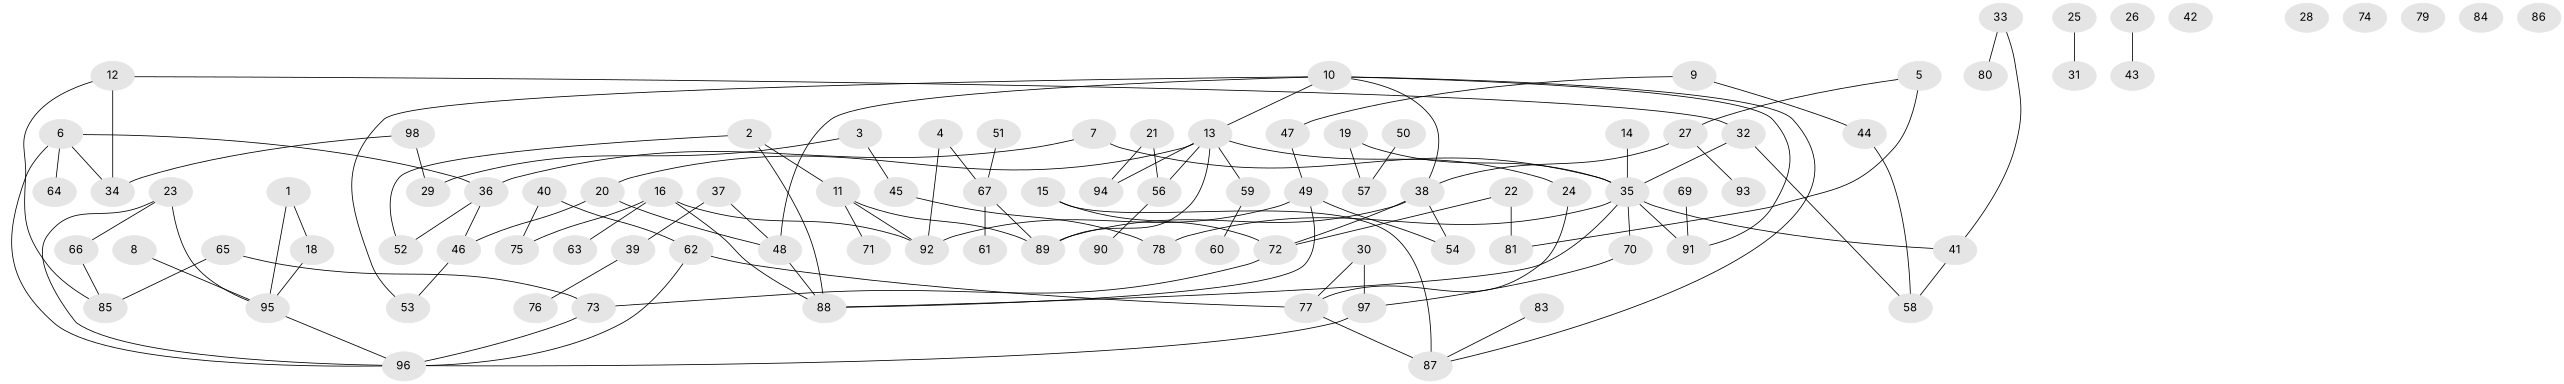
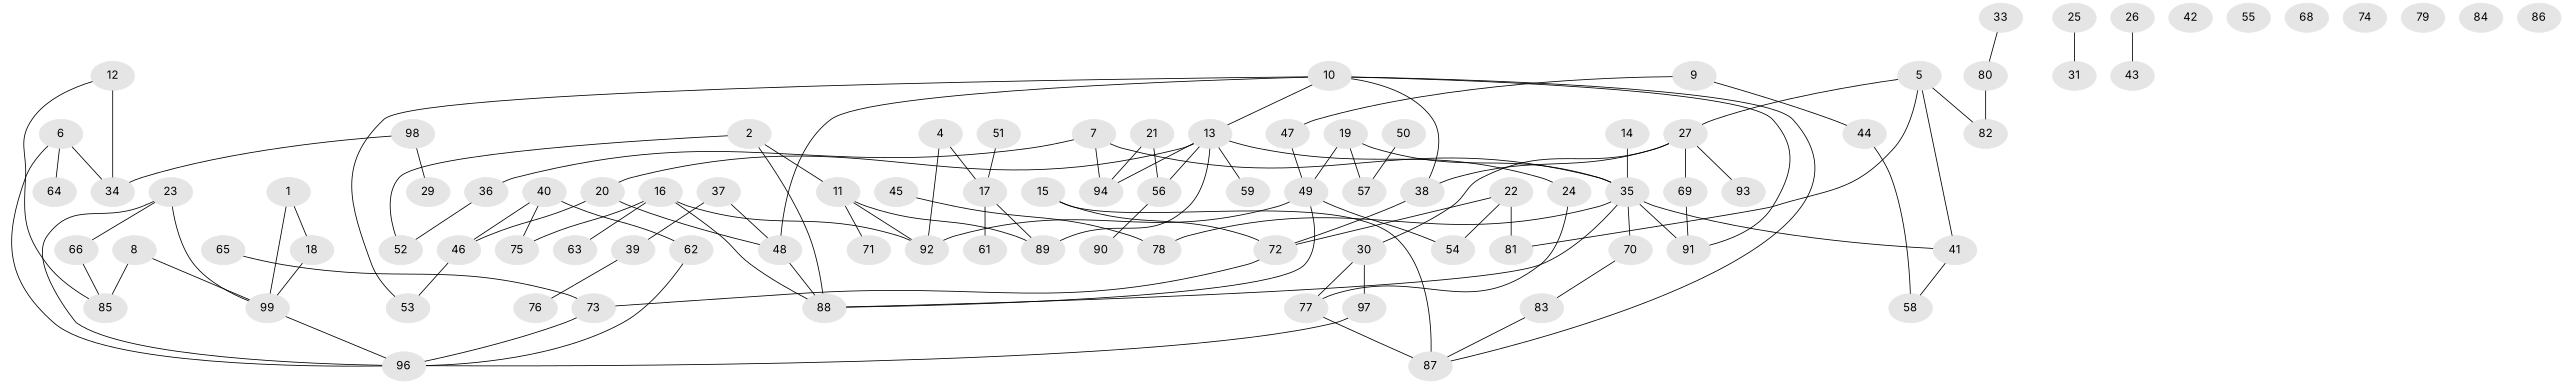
none -> (2249, 18)
(2307, 18) -> (2307, 18)
(860, 134) -> none
(1744, 134) -> none
none -> (1986, 134)
(2017, 140) -> (1937, 163)
(268, 144) -> none
none -> (1097, 159)
none -> (1326, 163)
none -> (1685, 163)
none -> (1486, 176)
(985, 192) -> (985, 192)
(1436, 219) -> (1485, 219)
(473, 221) -> (502, 221)
(1233, 221) -> none
(1217, 250) -> none
(164, 279) -> (120, 279)
(1523, 283) -> (1586, 279)
(925, 286) -> none
(268, 308) -> (268, 308)
